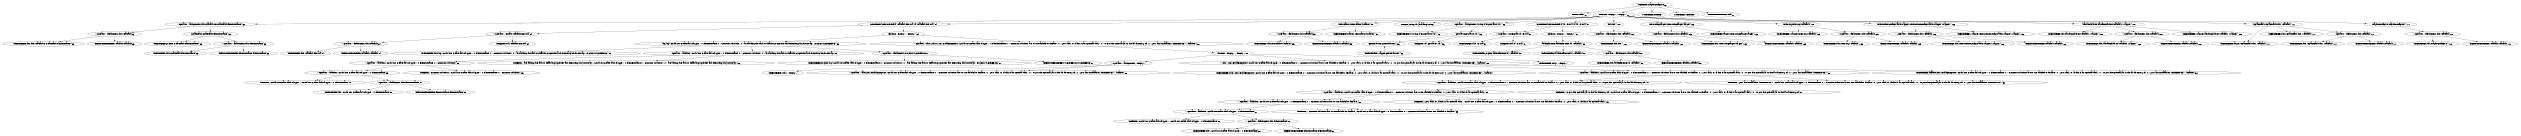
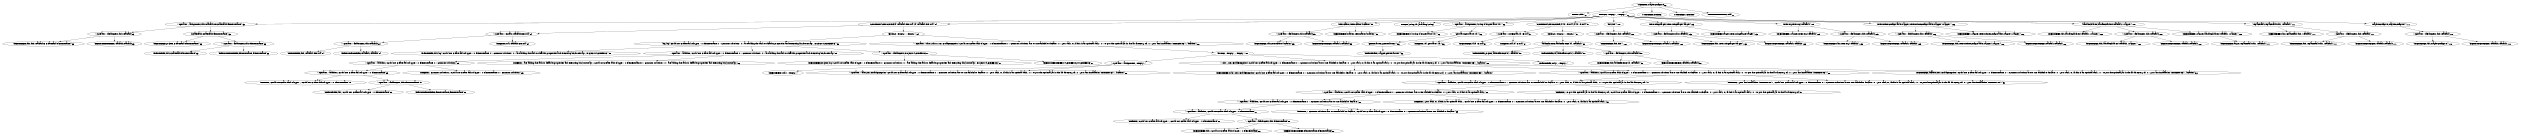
(2257, 32) -> (2228, 39)
(1385, 49) -> (1383, 48)
